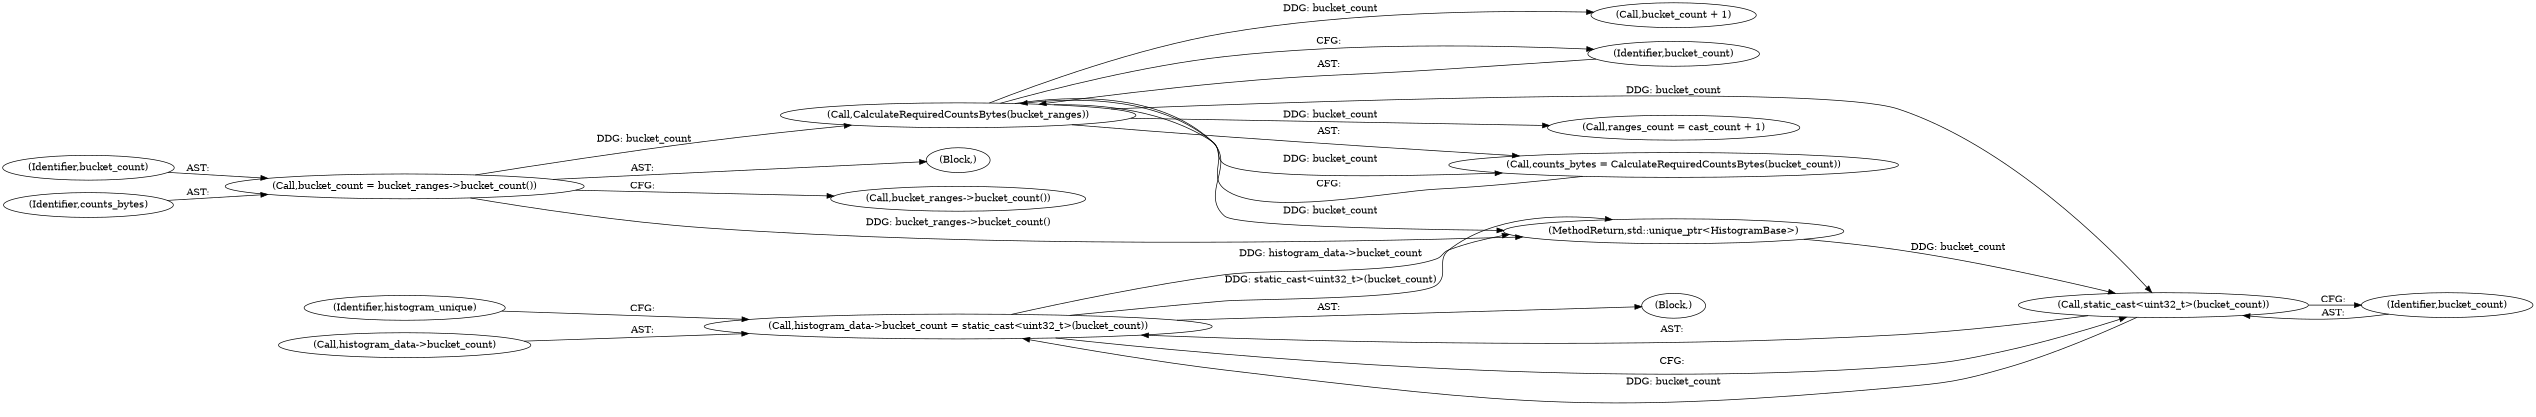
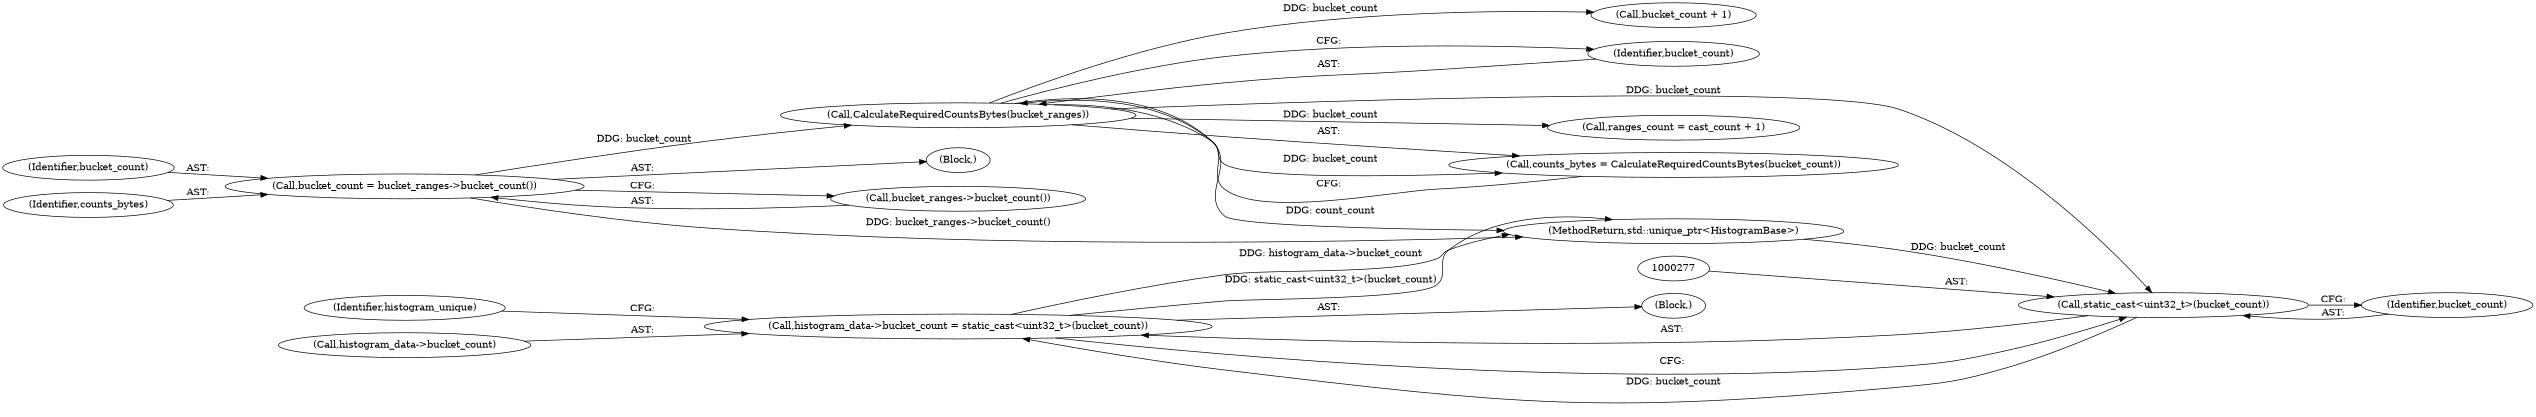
none -> (673, 209)
(1331, 211) -> (1331, 211)
none -> (1674, 269)
